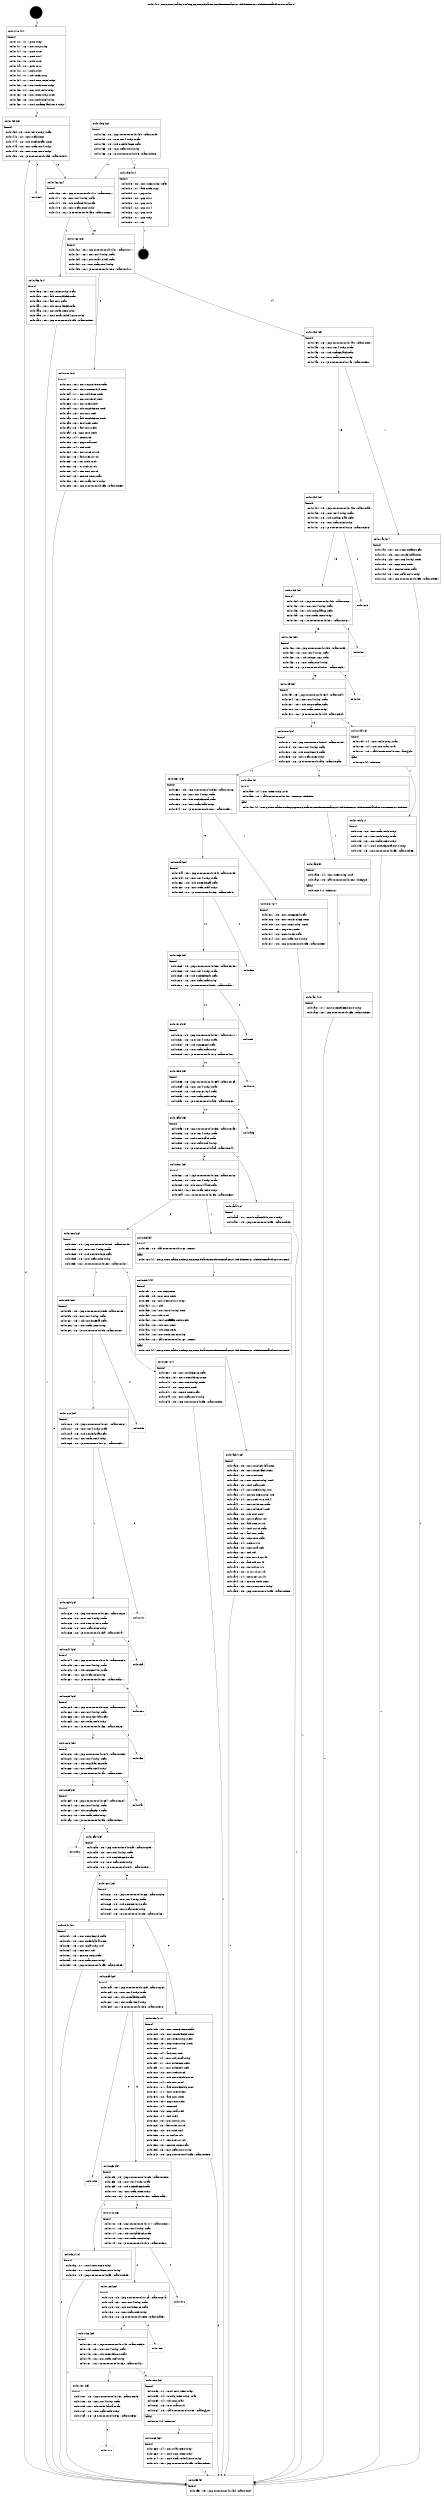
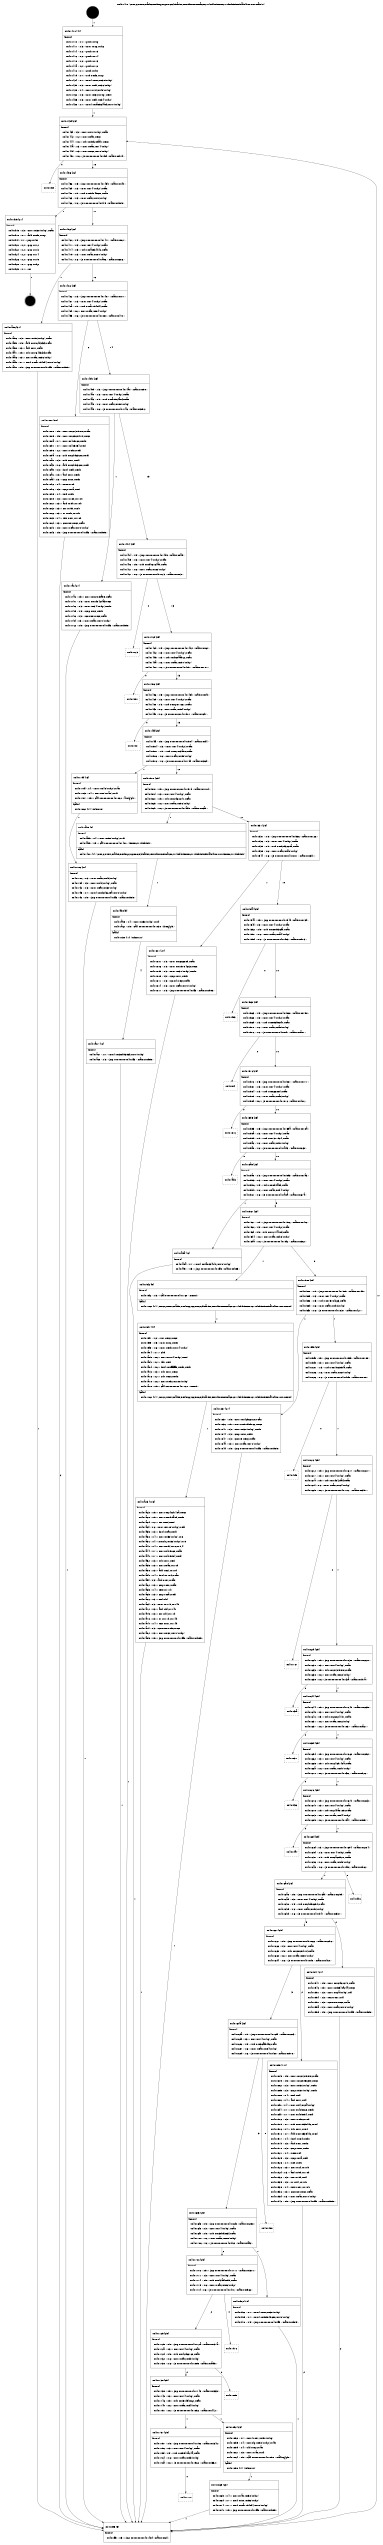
(59, 169) -> (93, 164)
